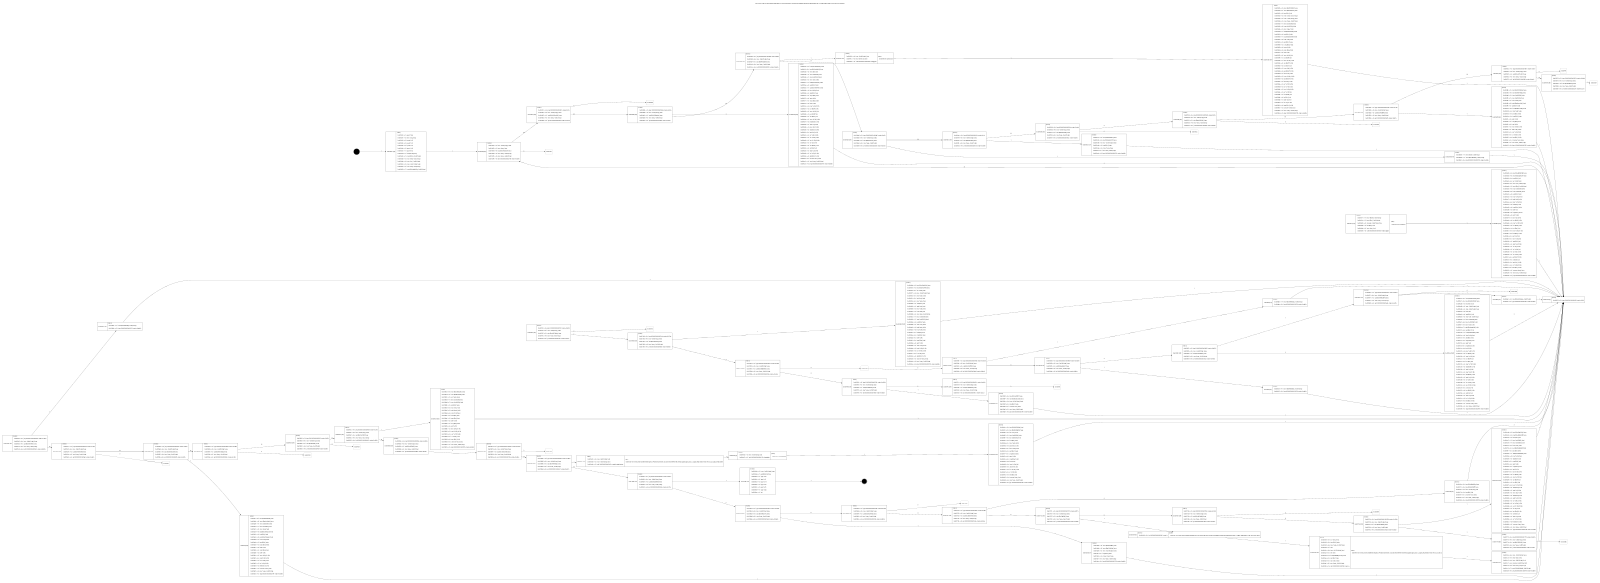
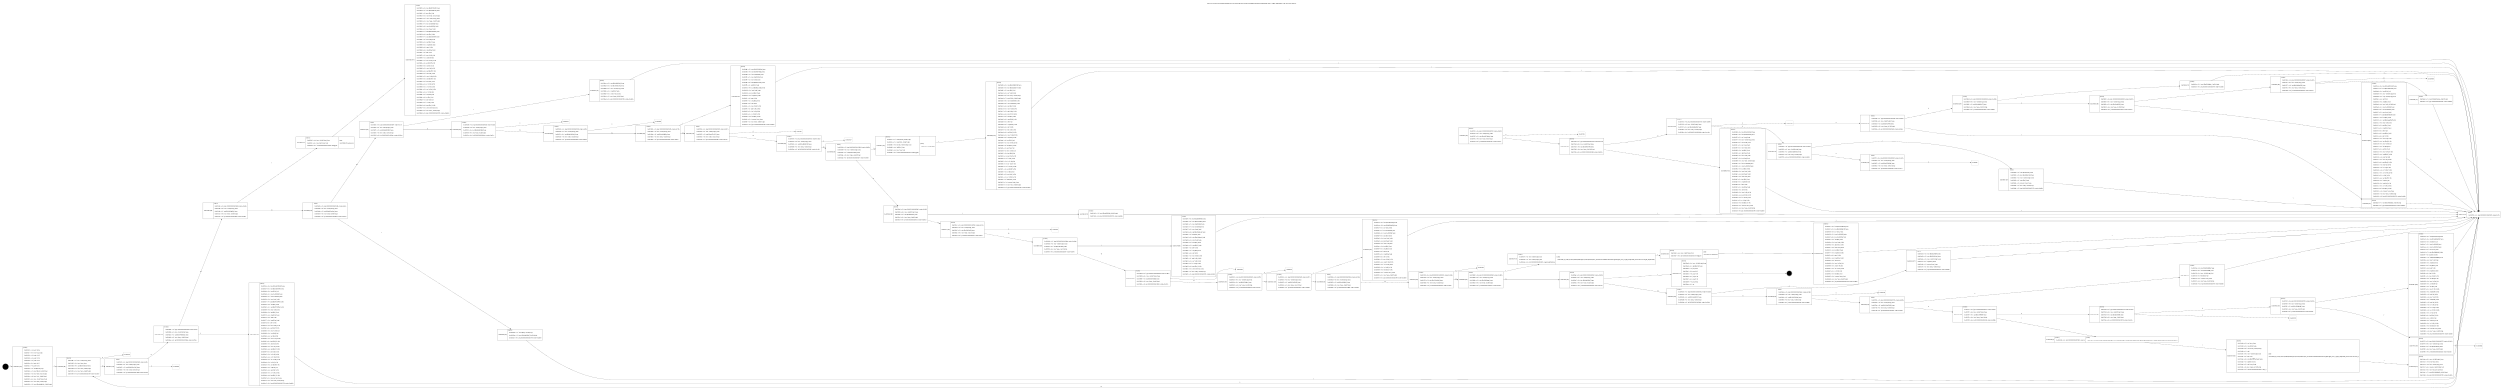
none -> (848, 152)
